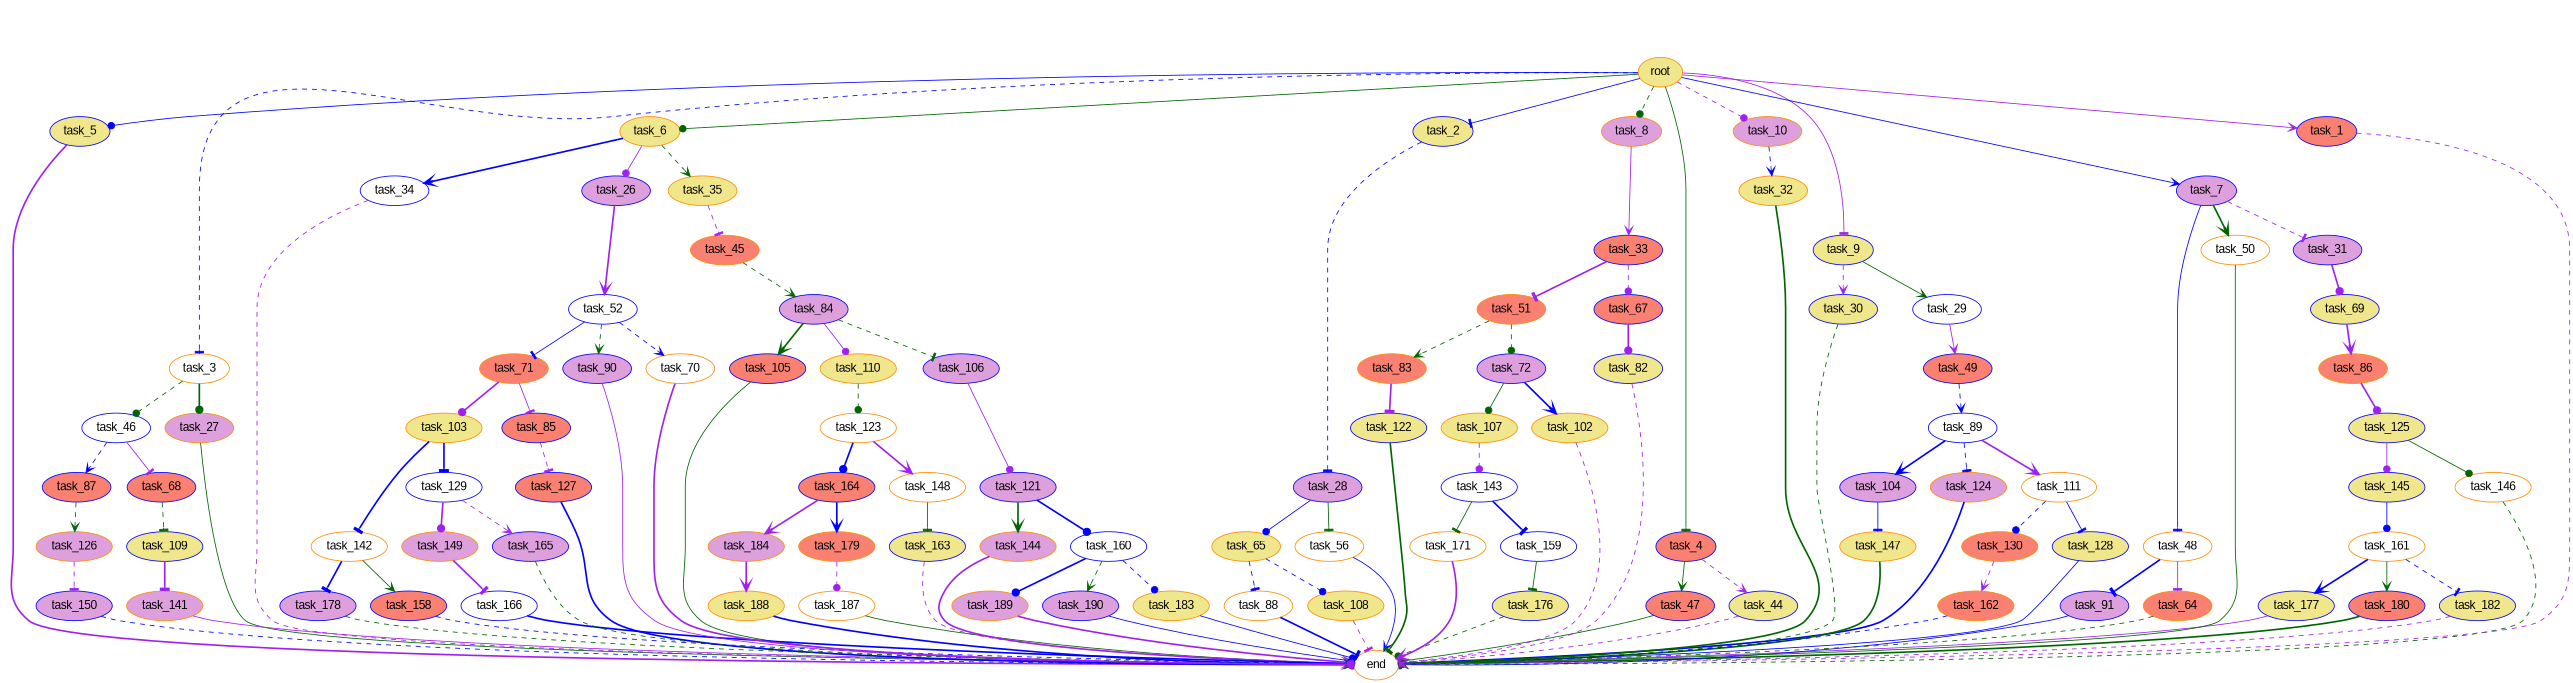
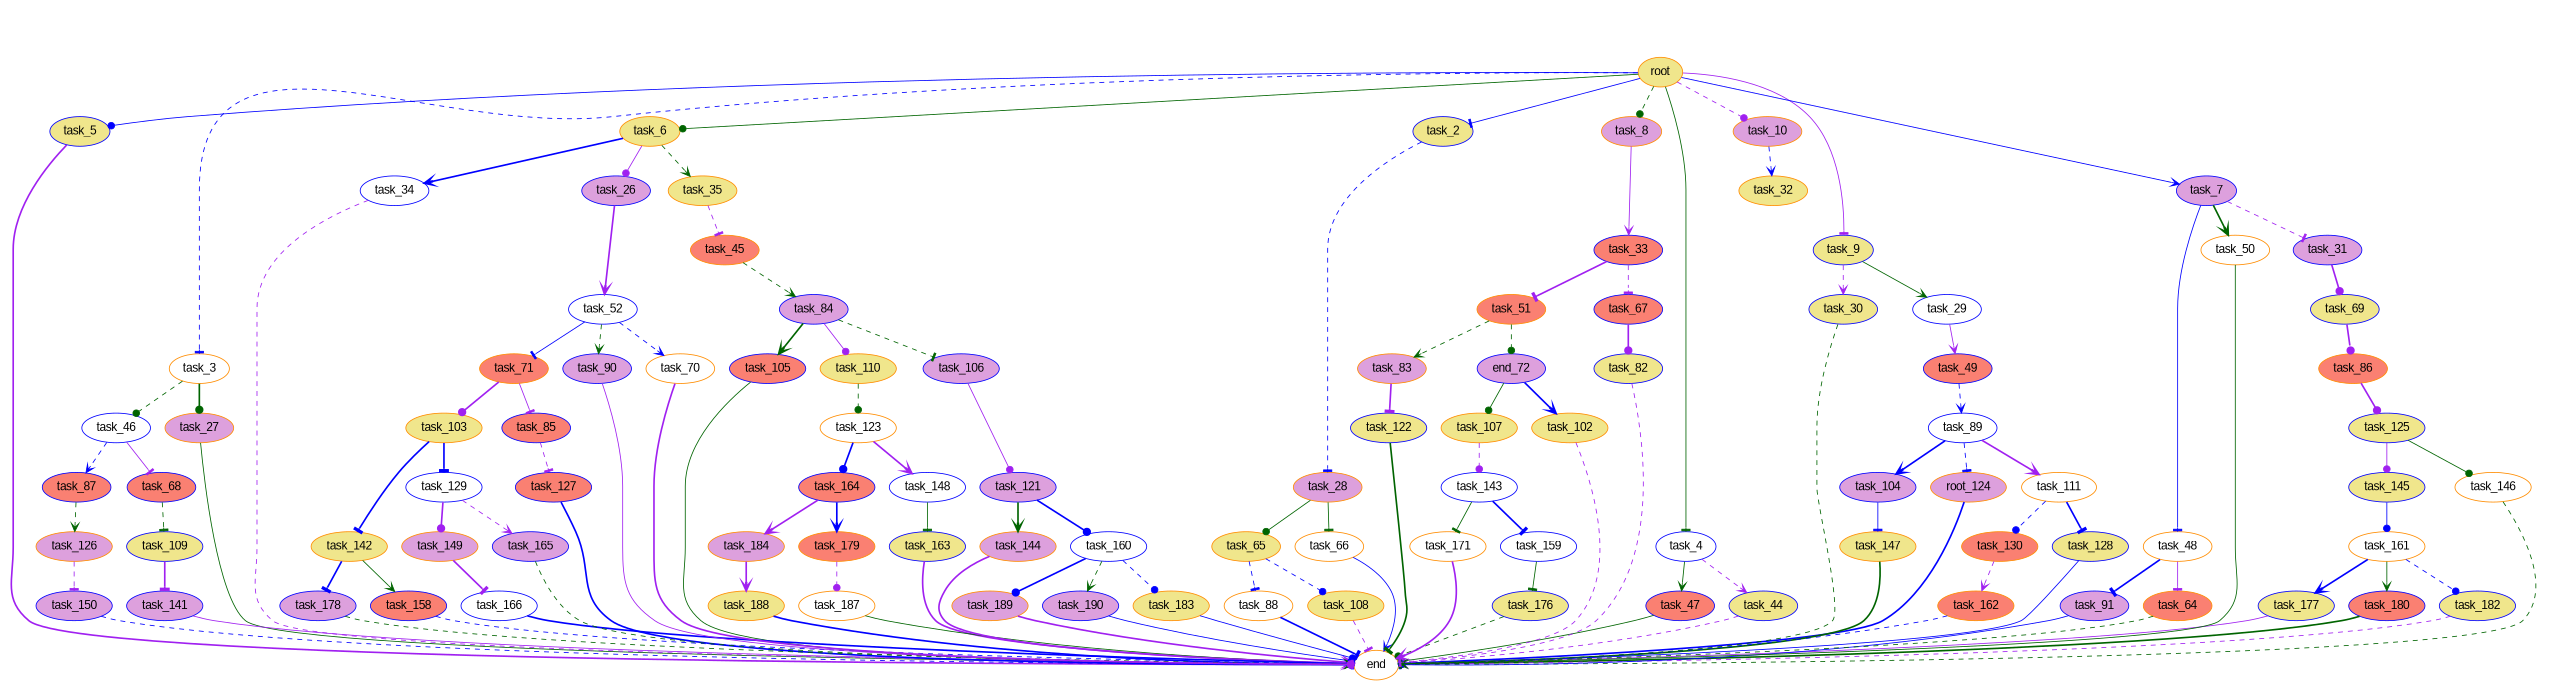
(2327, 131) -> none
(1628, 276) -> (1628, 276)
(2348, 335) -> (2348, 335)
(1392, 369) -> (1392, 369)
(1511, 369) -> (1511, 369)
(927, 487) -> (927, 487)
(1328, 487) -> (1328, 487)
(1968, 487) -> (1968, 487)
(1290, 515) -> (1290, 515)
(2074, 515) -> (2074, 515)
(349, 547) -> (349, 547)
(1329, 547) -> (1329, 547)
(1686, 547) -> (1686, 547)
(2429, 574) -> (2429, 574)
(165, 606) -> (165, 606)
(1811, 612) -> none
(1109, 651) -> (1109, 651)
